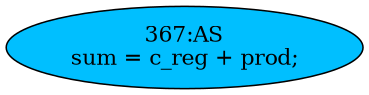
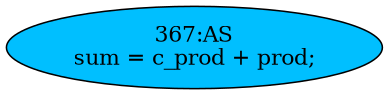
(185, 48) -> (194, 48)
